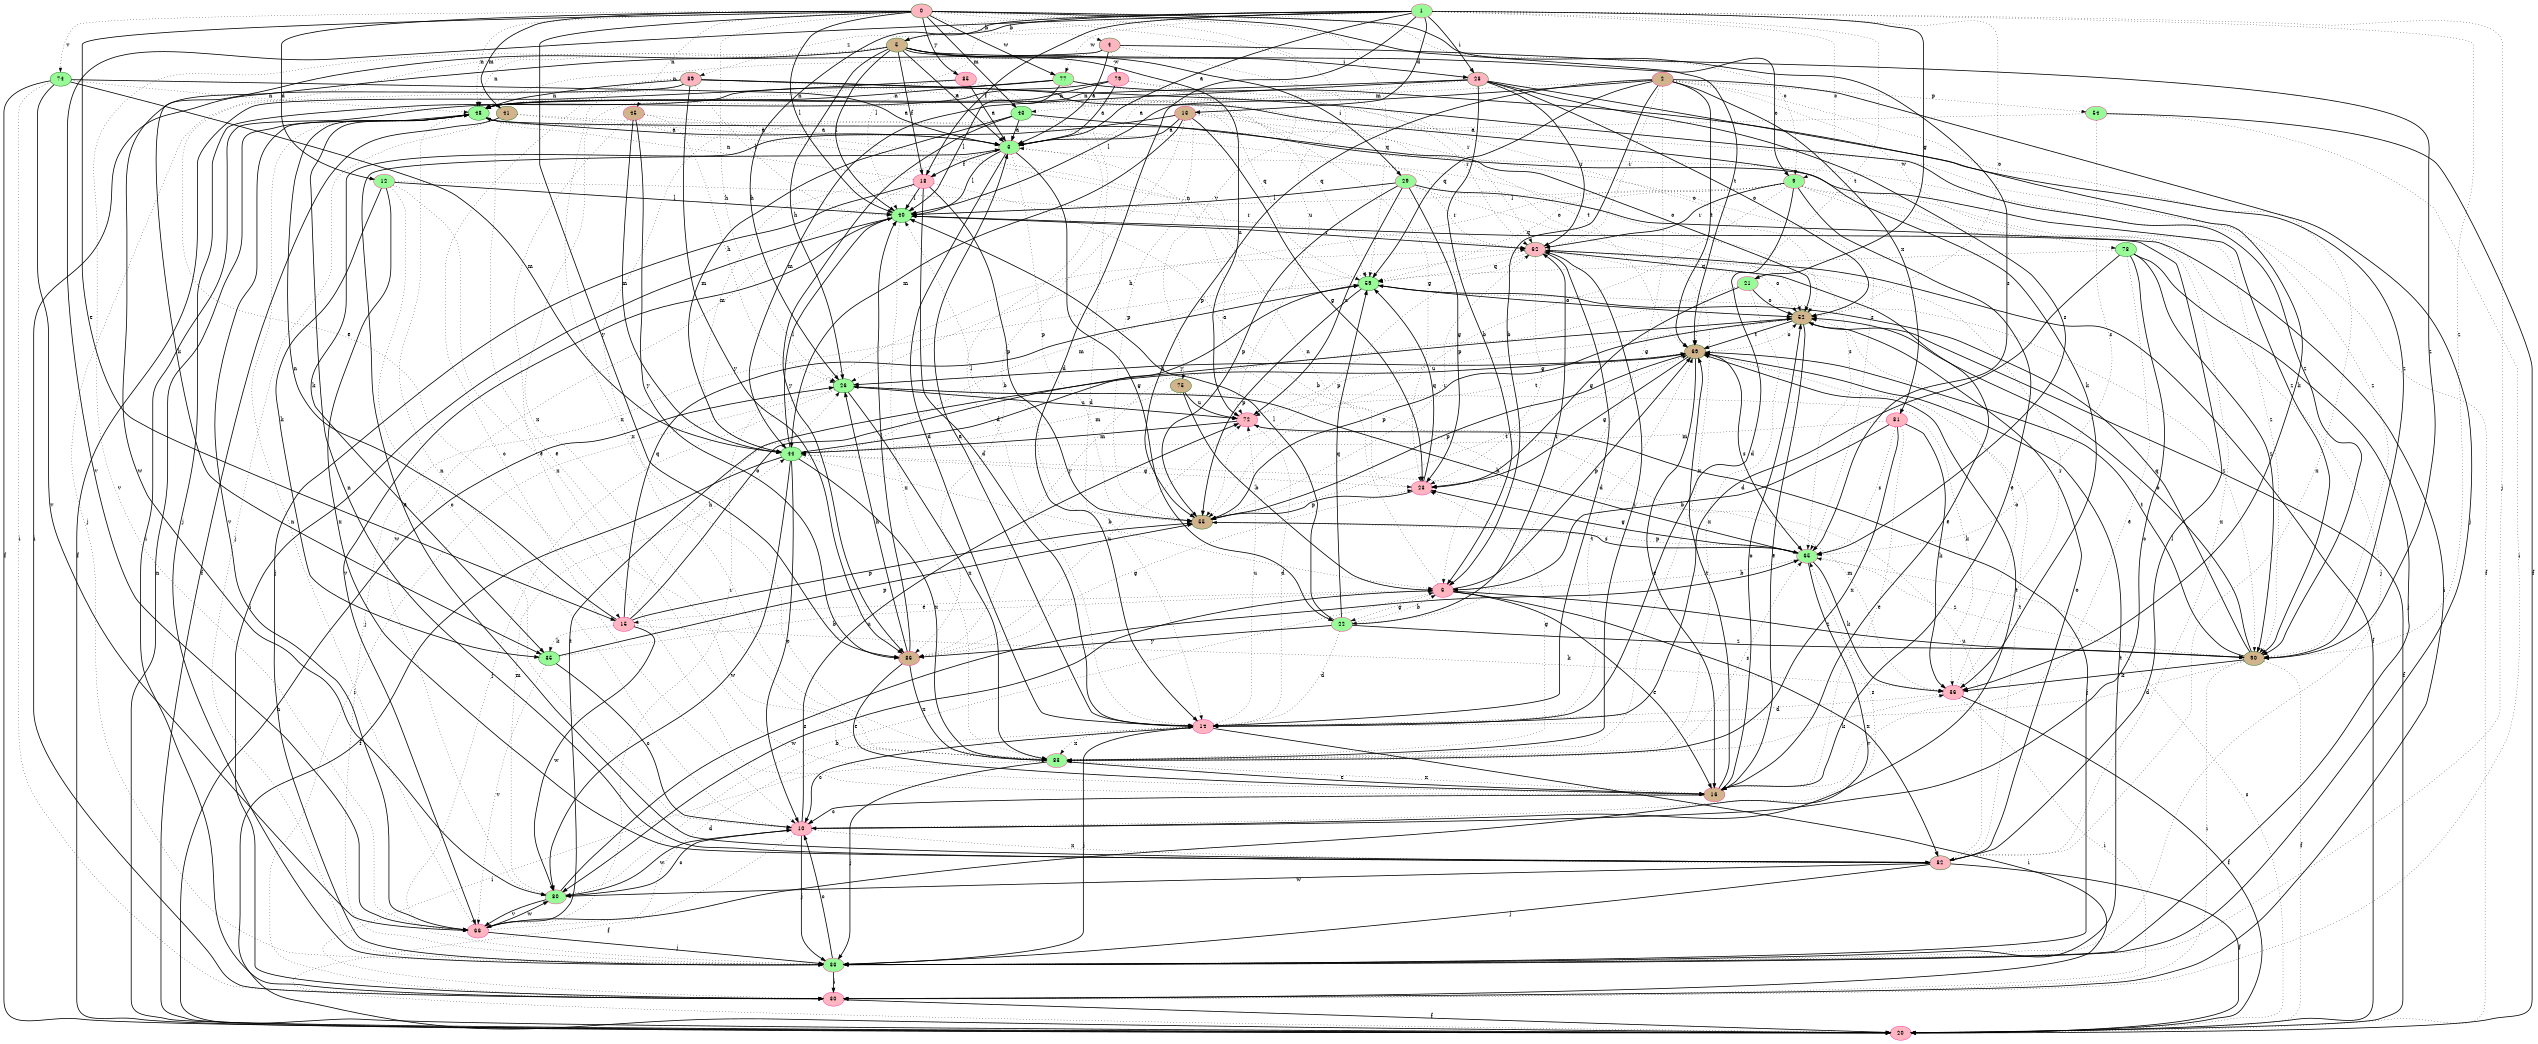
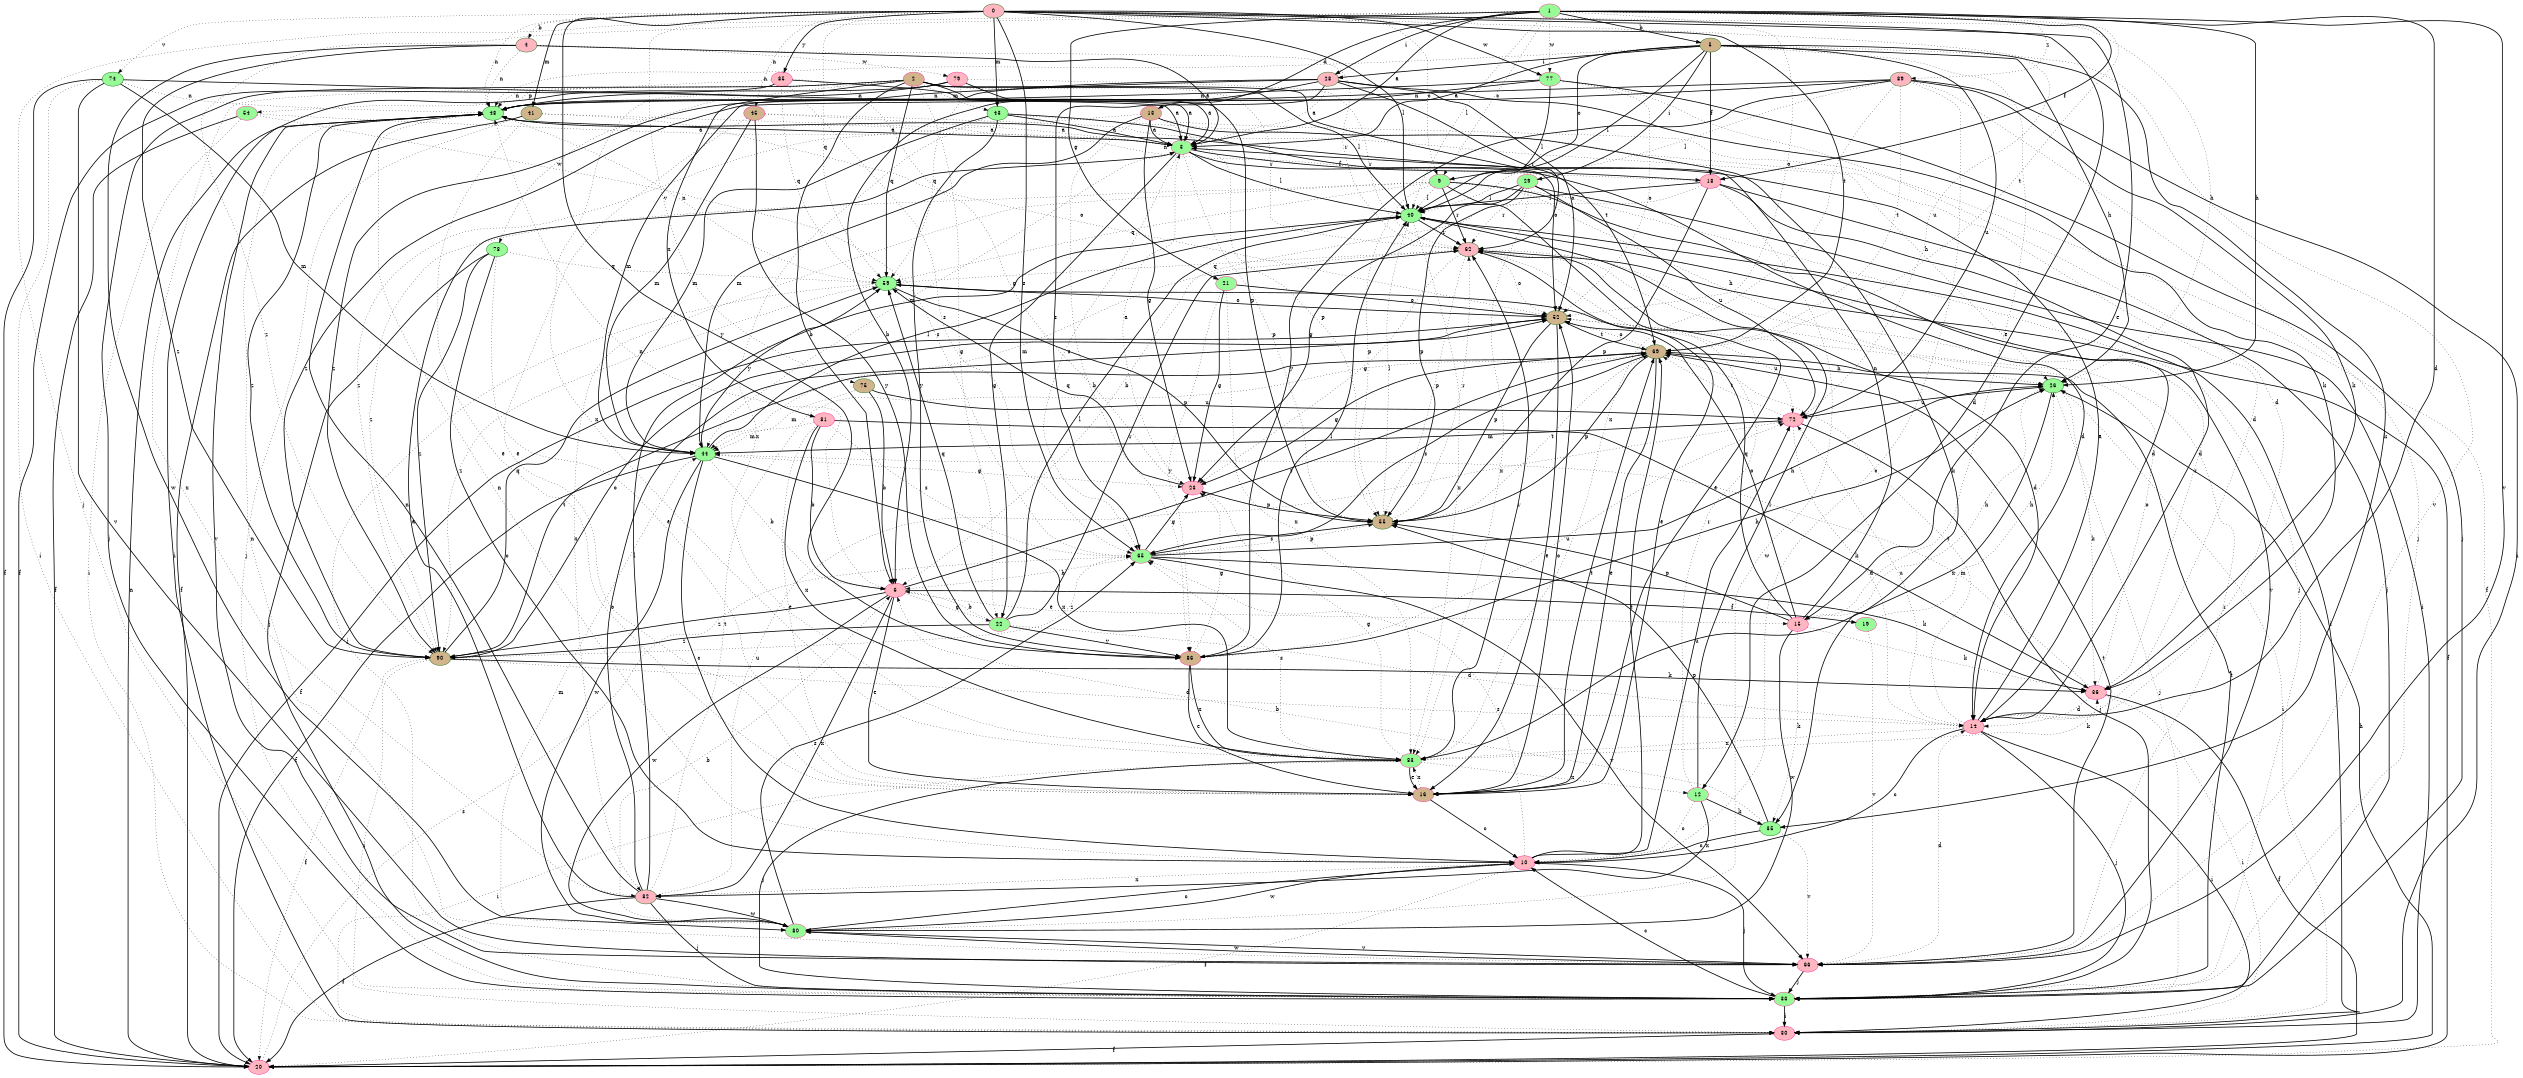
(1597, 471) -> (1292, 471)
(641, 574) -> (1559, 778)
(1693, 579) -> none
none -> (1866, 624)
